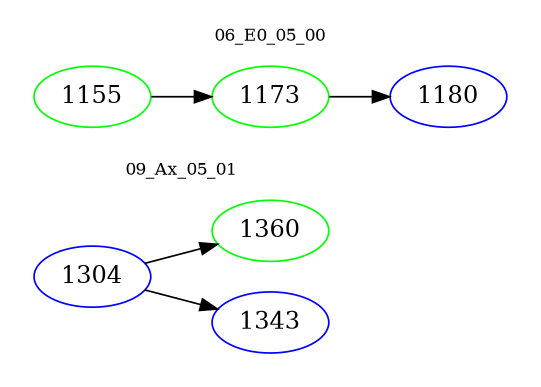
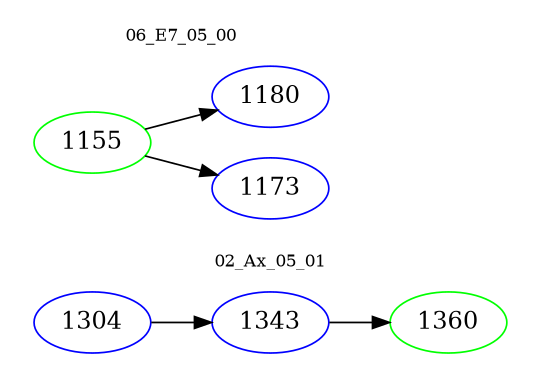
(270, 36) -> (181, 36)
(270, 97) -> (270, 188)
(351, 97) -> (173, 122)
(181, 171) -> (270, 262)
(173, 256) -> (351, 322)
